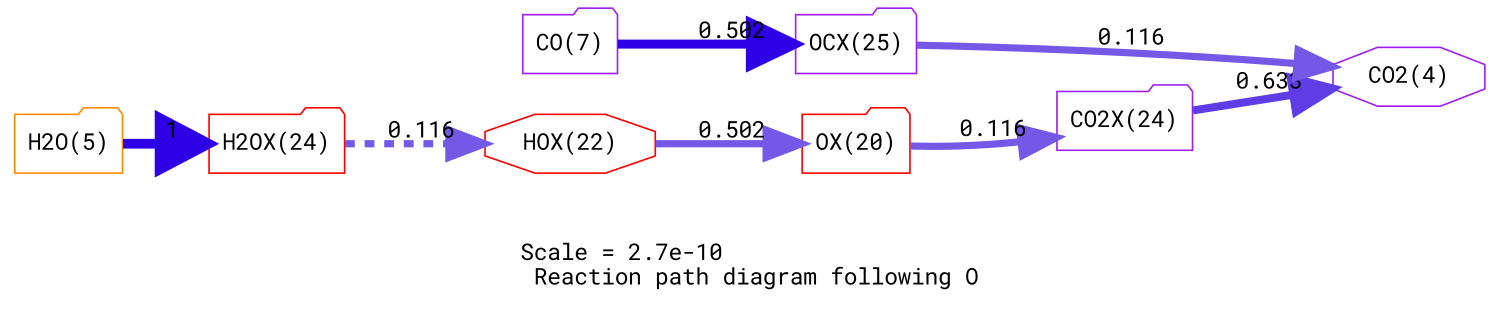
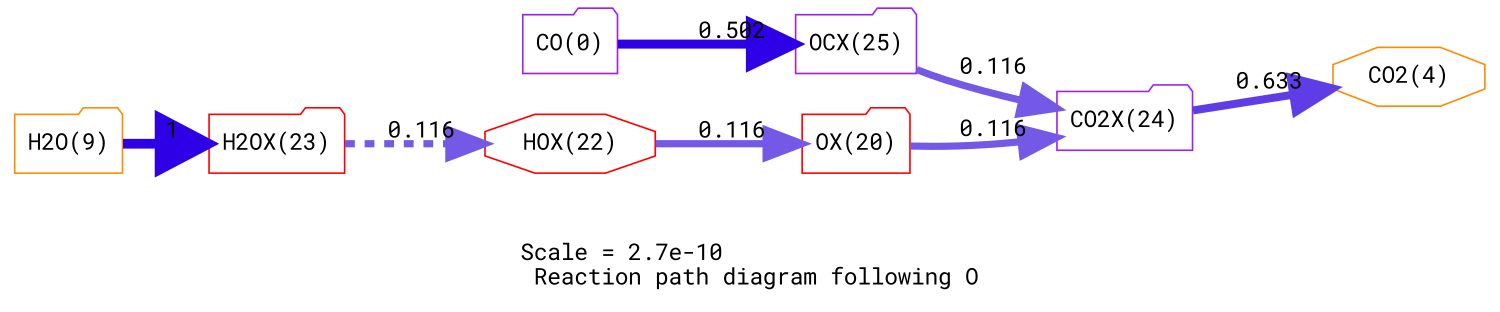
(570, 44) -> (570, 44)
(1107, 52) -> (969, 87)
(1409, 77) -> (1409, 77)
(725, 131) -> (725, 131)
(69, 144) -> (69, 144)
(277, 144) -> (277, 144)
